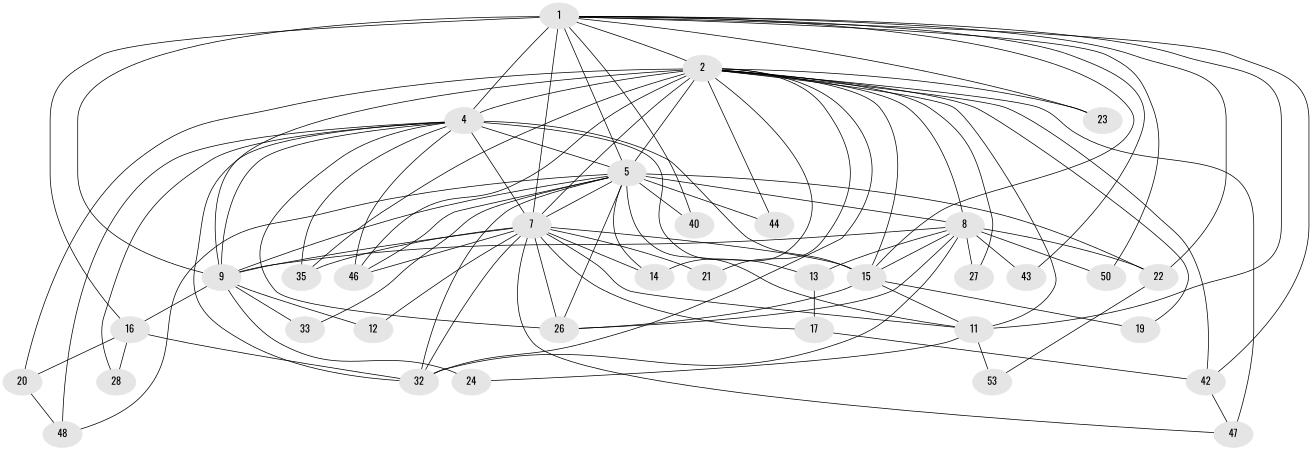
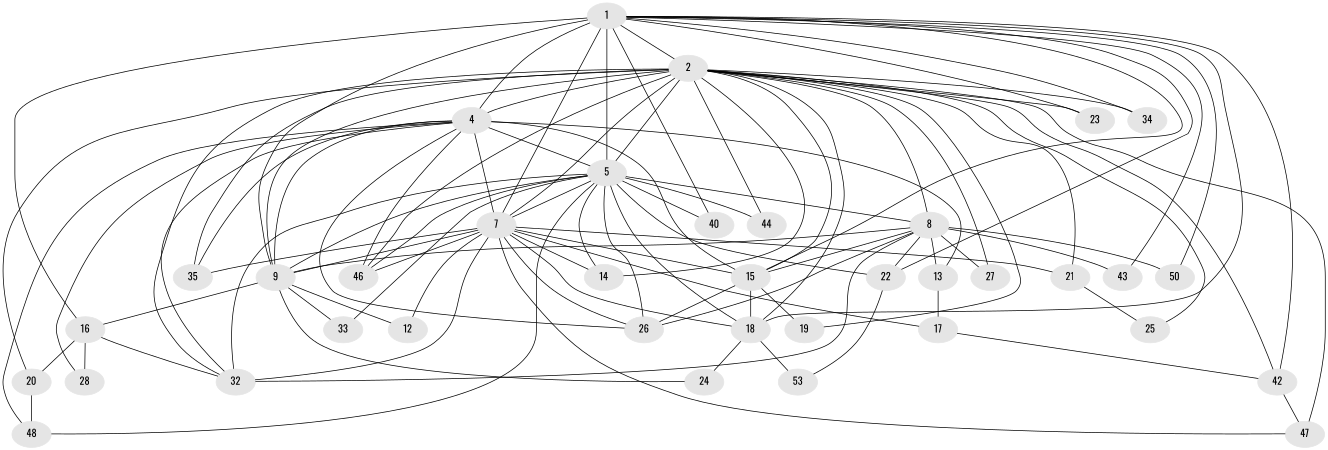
none -> (1147, 121)
(974, 330) -> (751, 330)
none -> (1150, 330)
